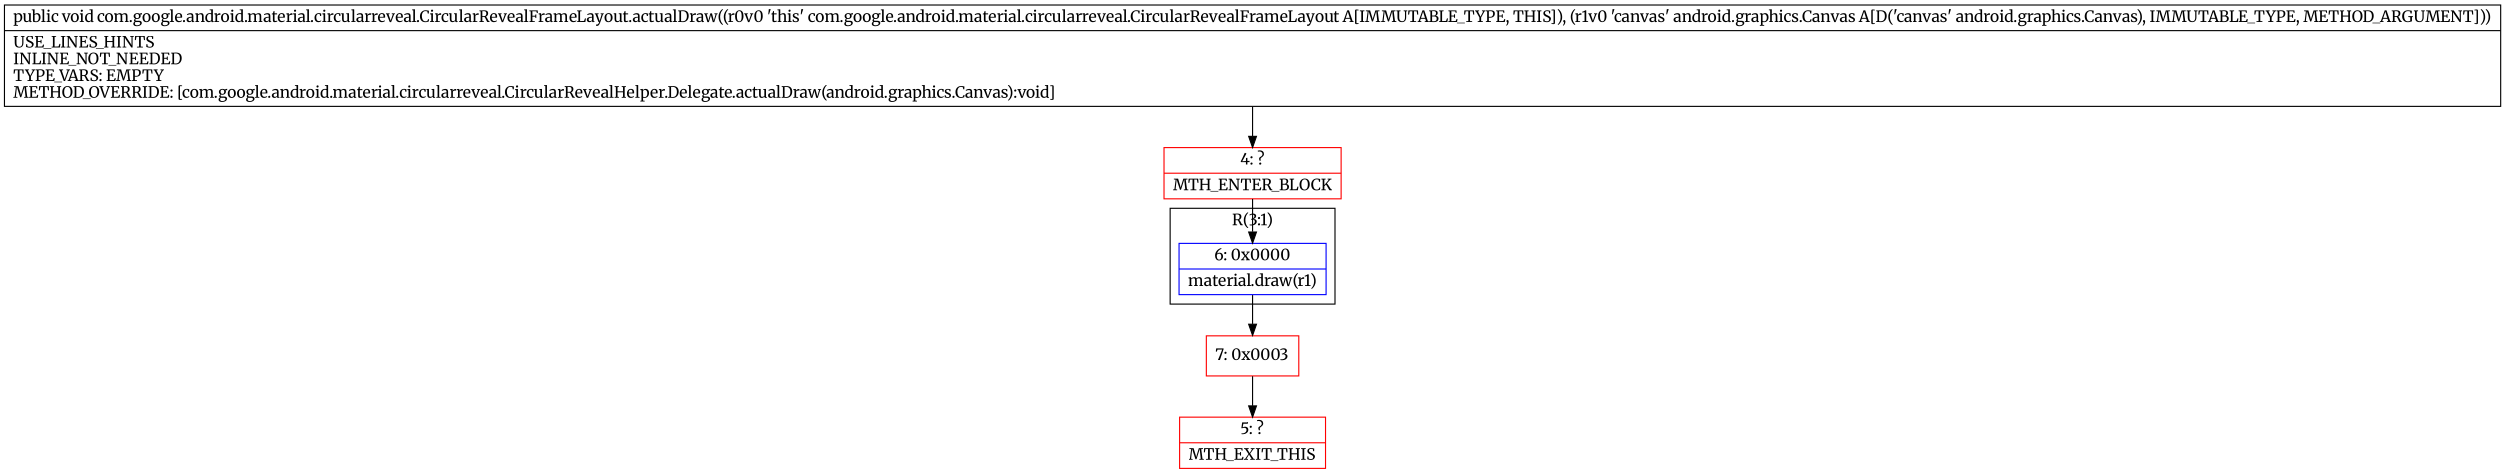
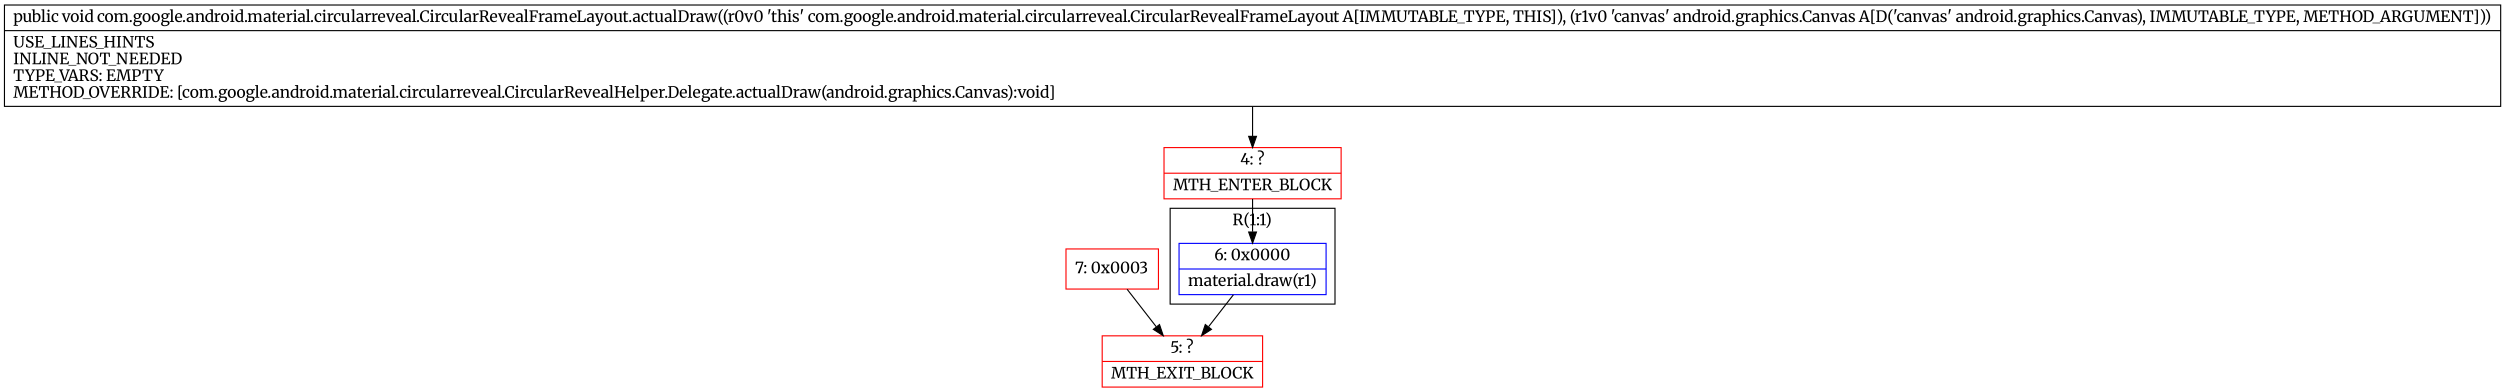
(1253, 221) -> (1253, 221)
(1253, 311) -> (1220, 312)
(1253, 455) -> (1182, 374)
